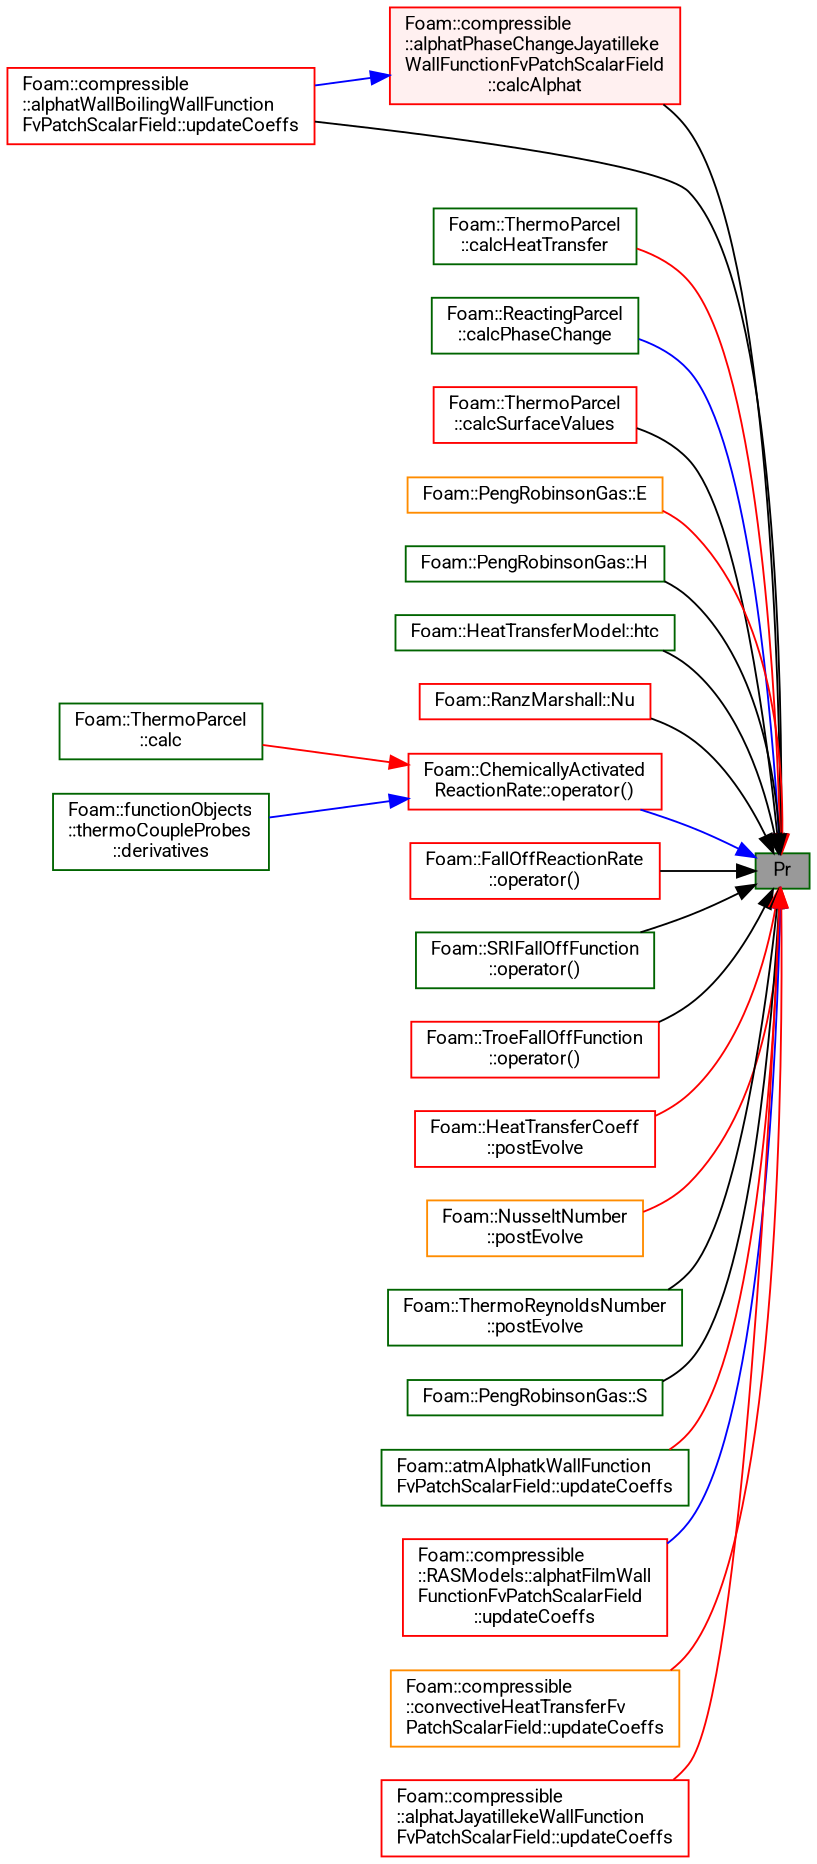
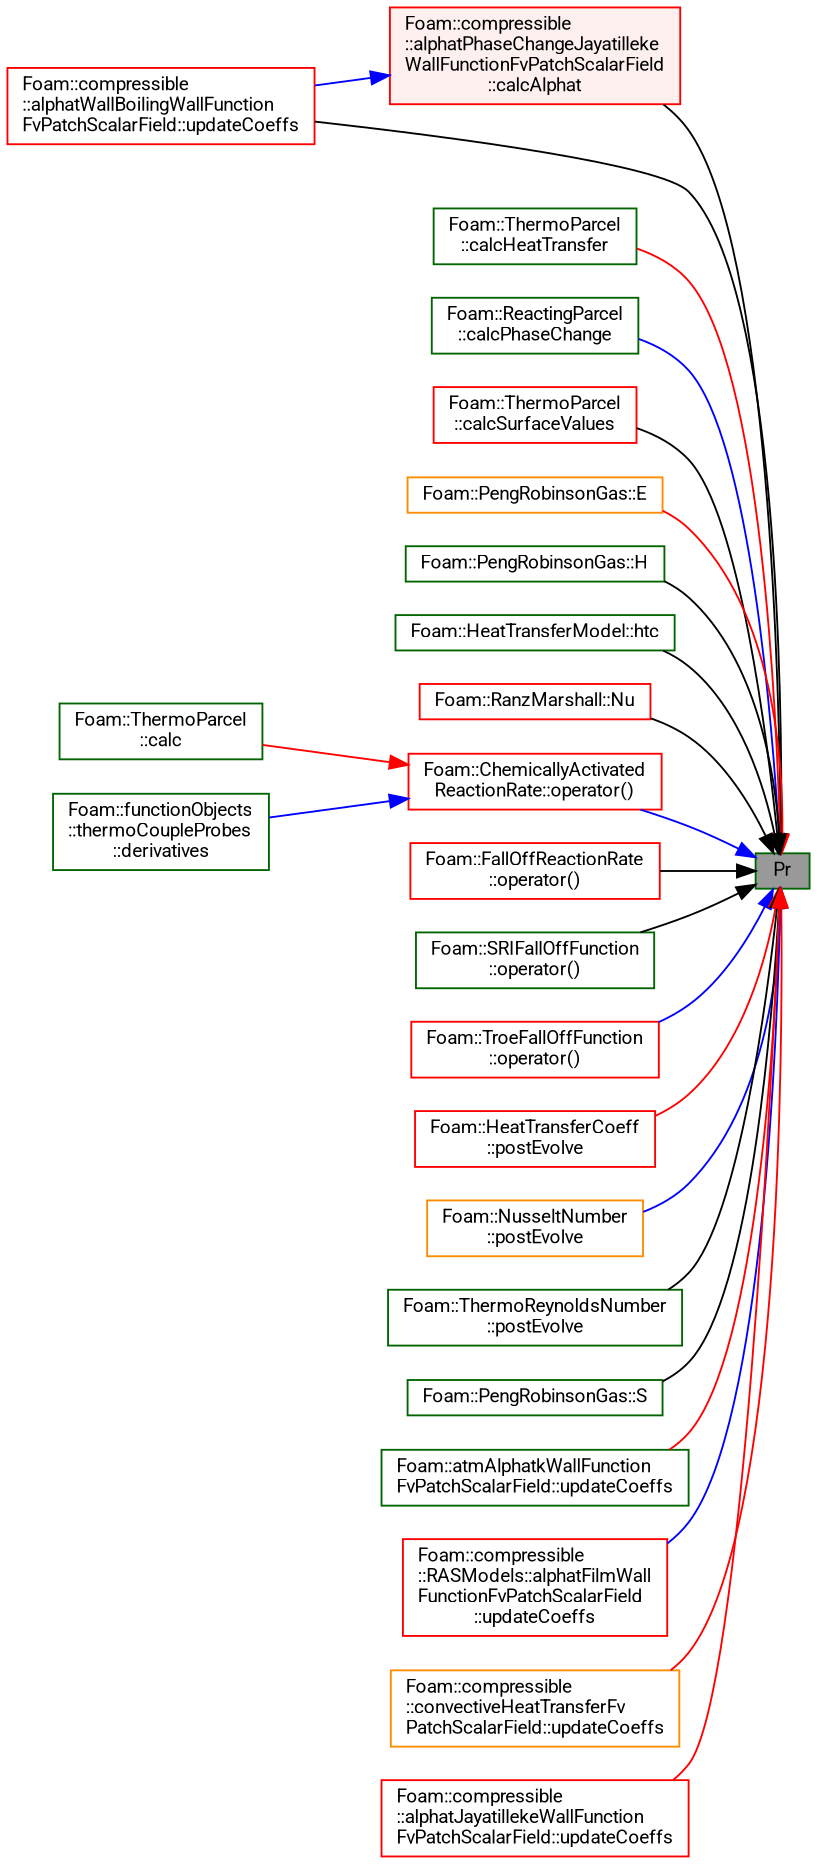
(722, 974) -> (722, 974)
(729, 1128) -> (729, 1128)
